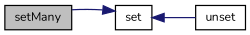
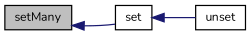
(87, 9) -> (100, 25)
